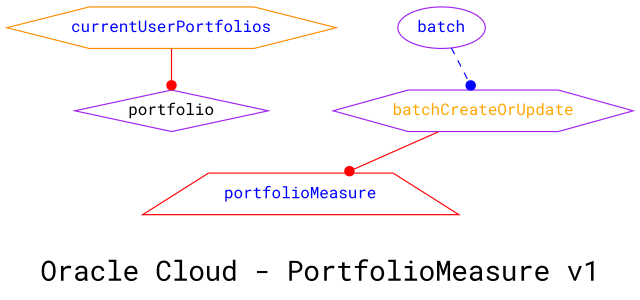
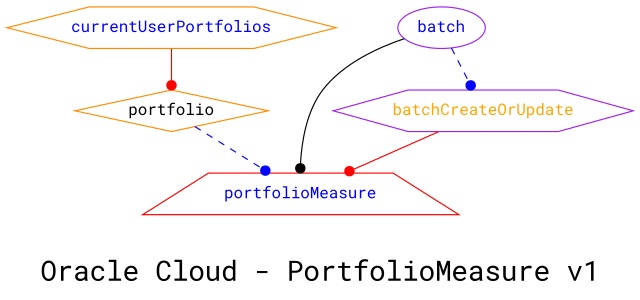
none -> (329, 83)
(171, 111) -> (171, 111)
none -> (228, 147)
